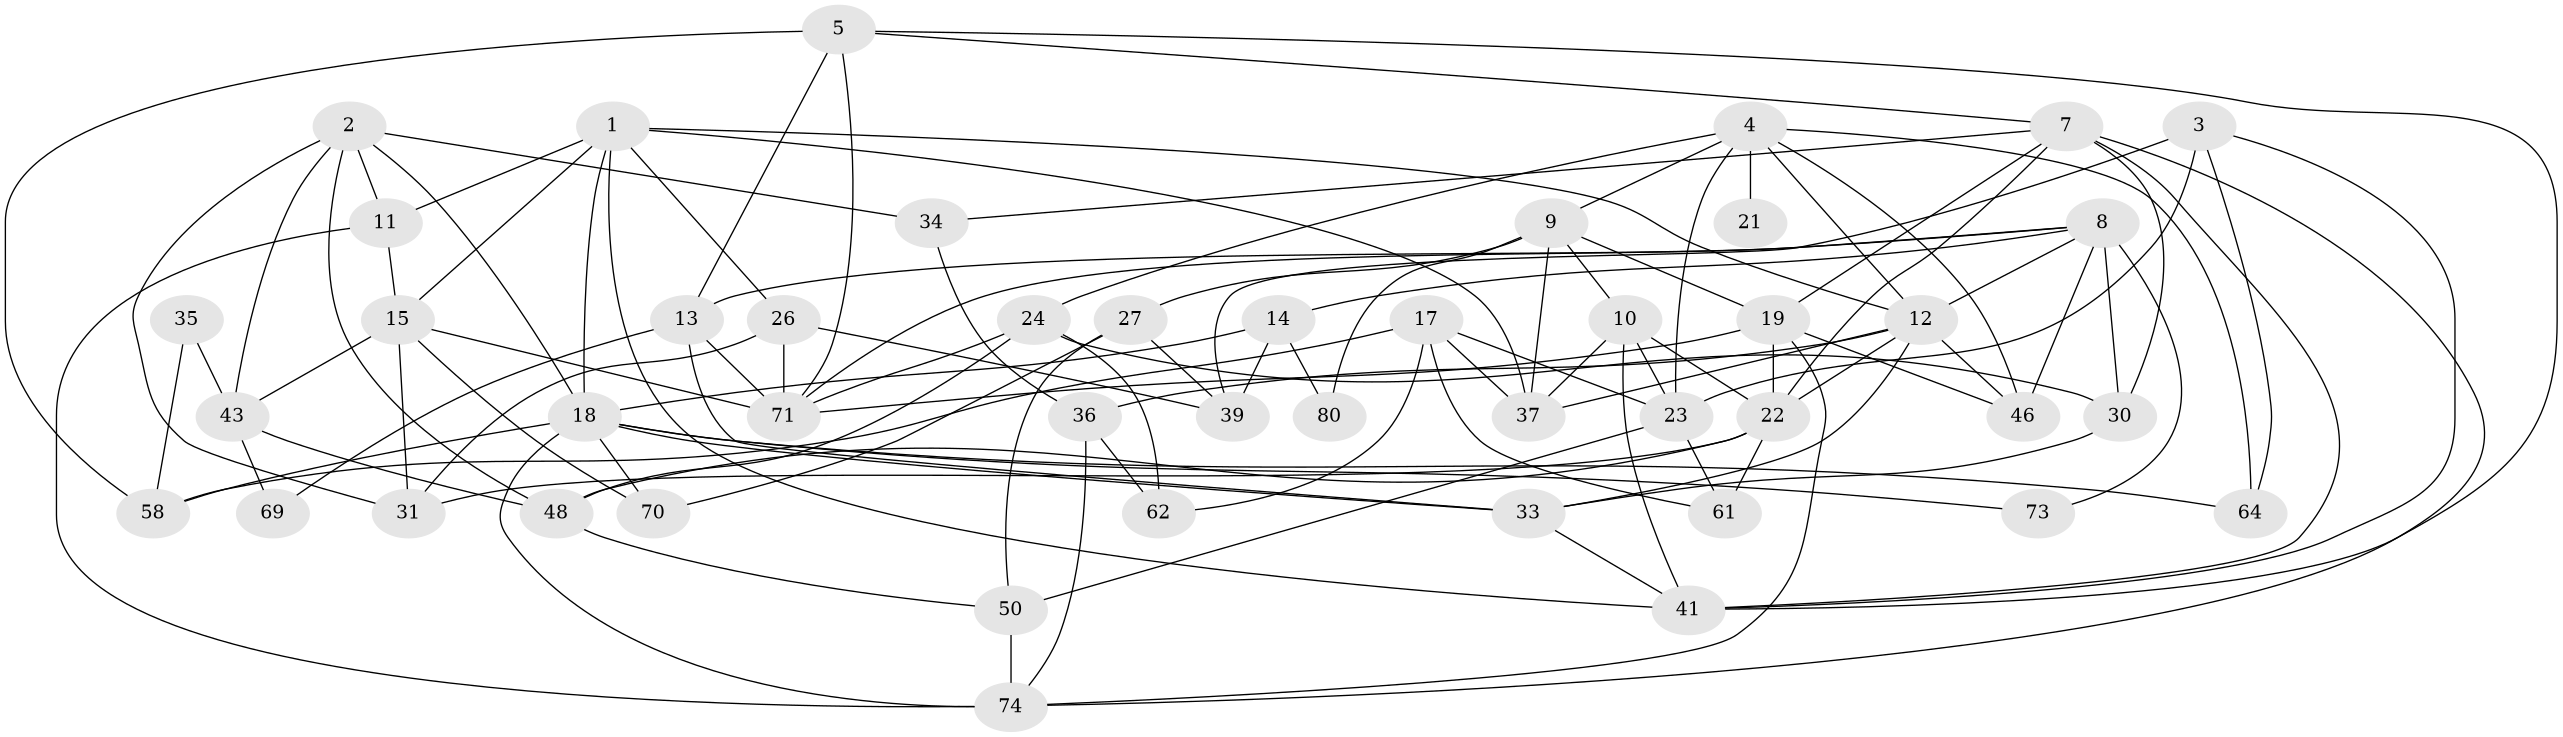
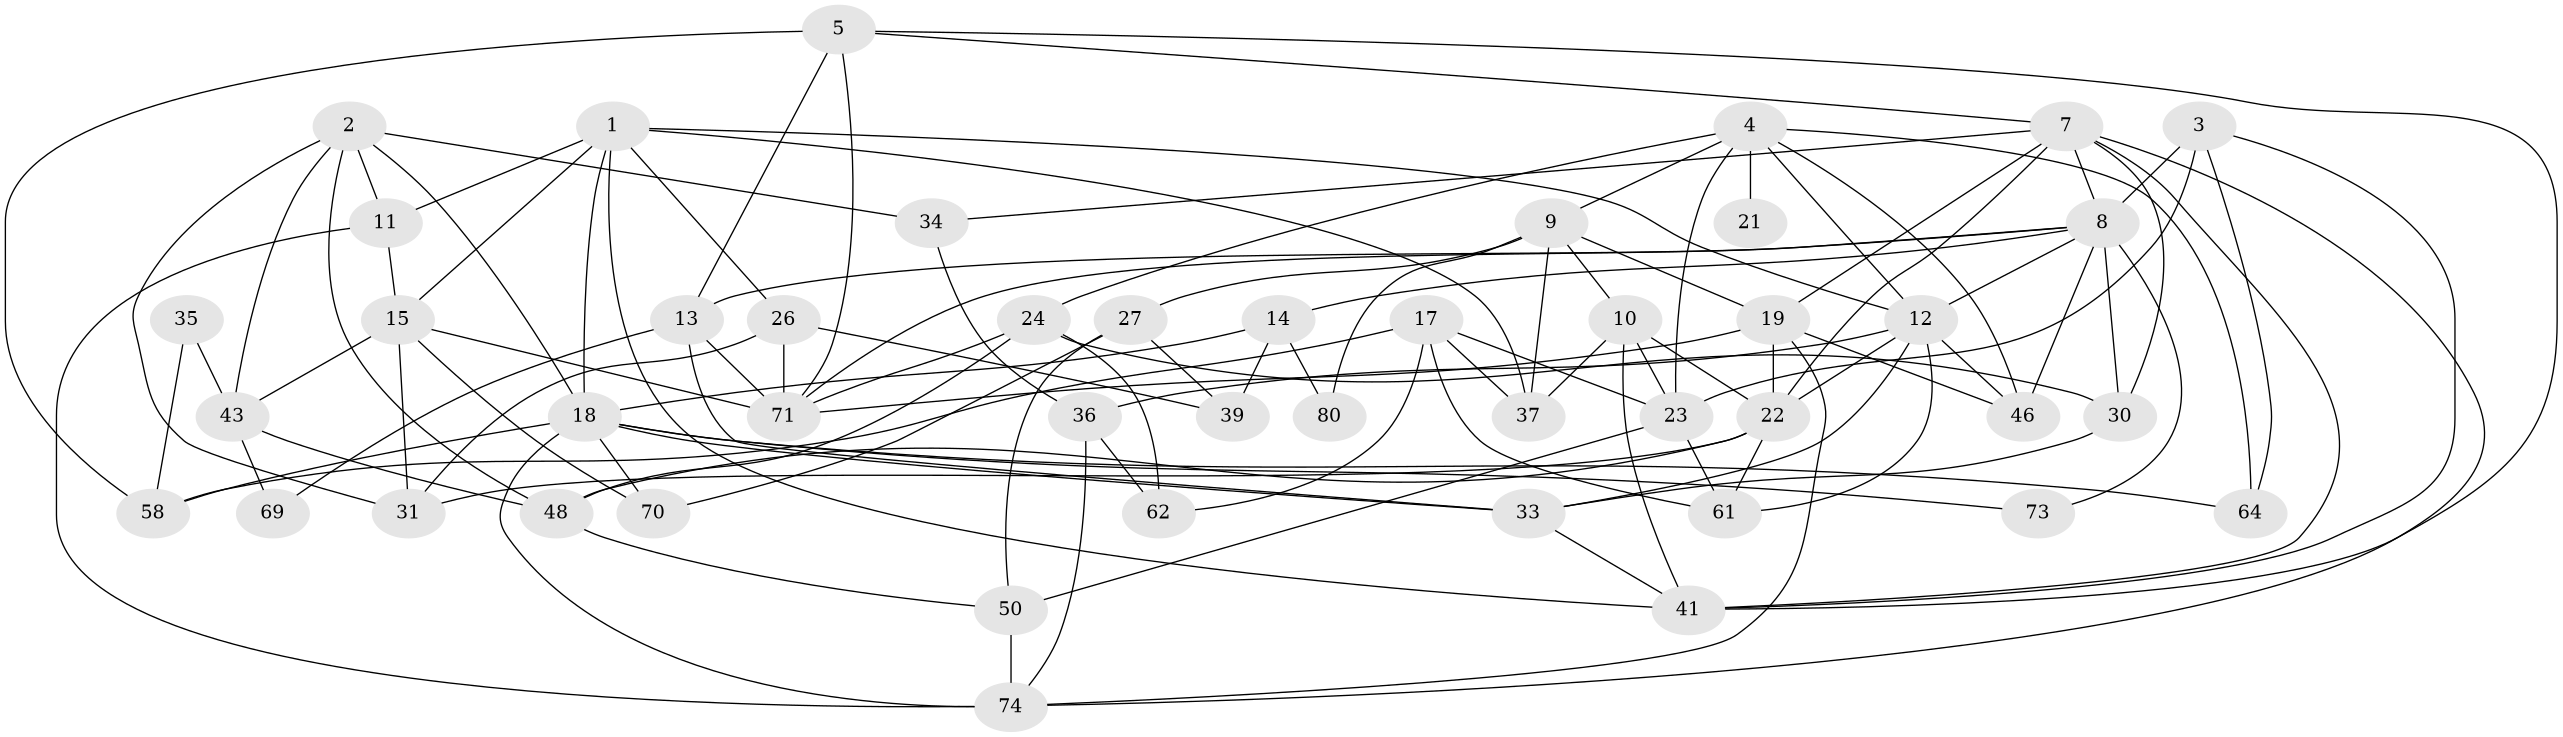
none -> (2086, 178)
(1865, 233) -> (2157, 169)
(1725, 368) -> (1896, 463)
